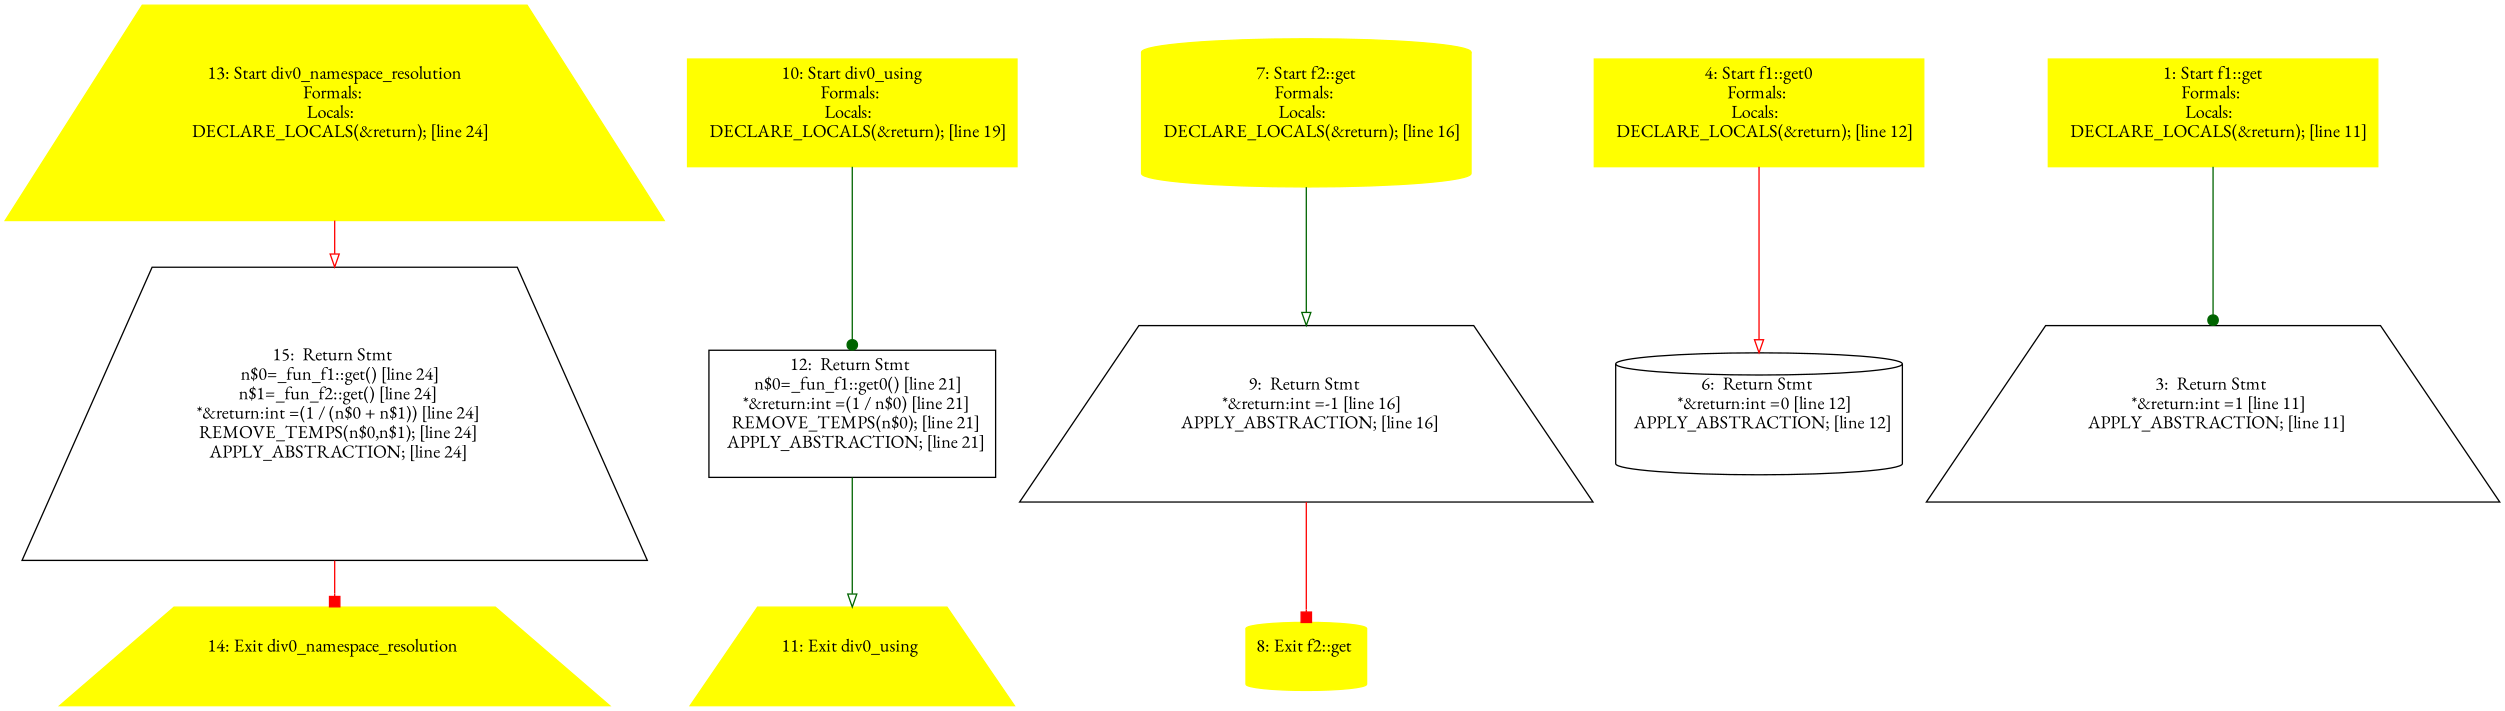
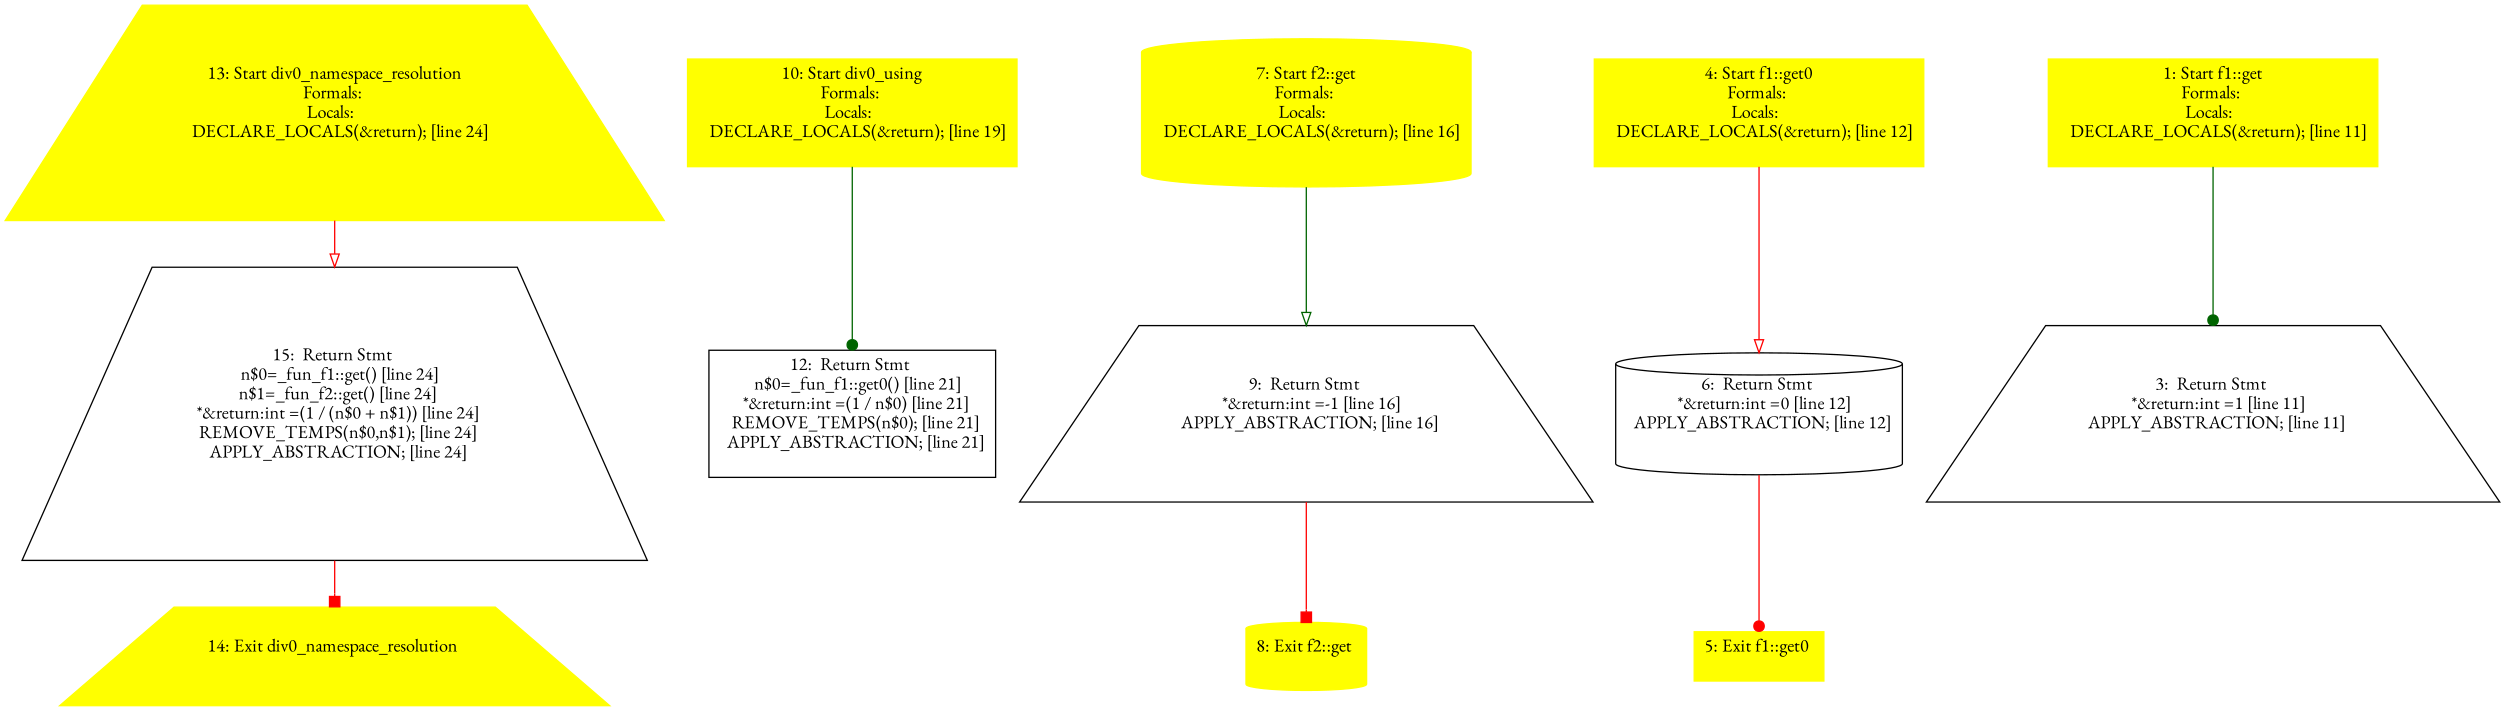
(852, 656) -> none
none -> (1759, 656)
